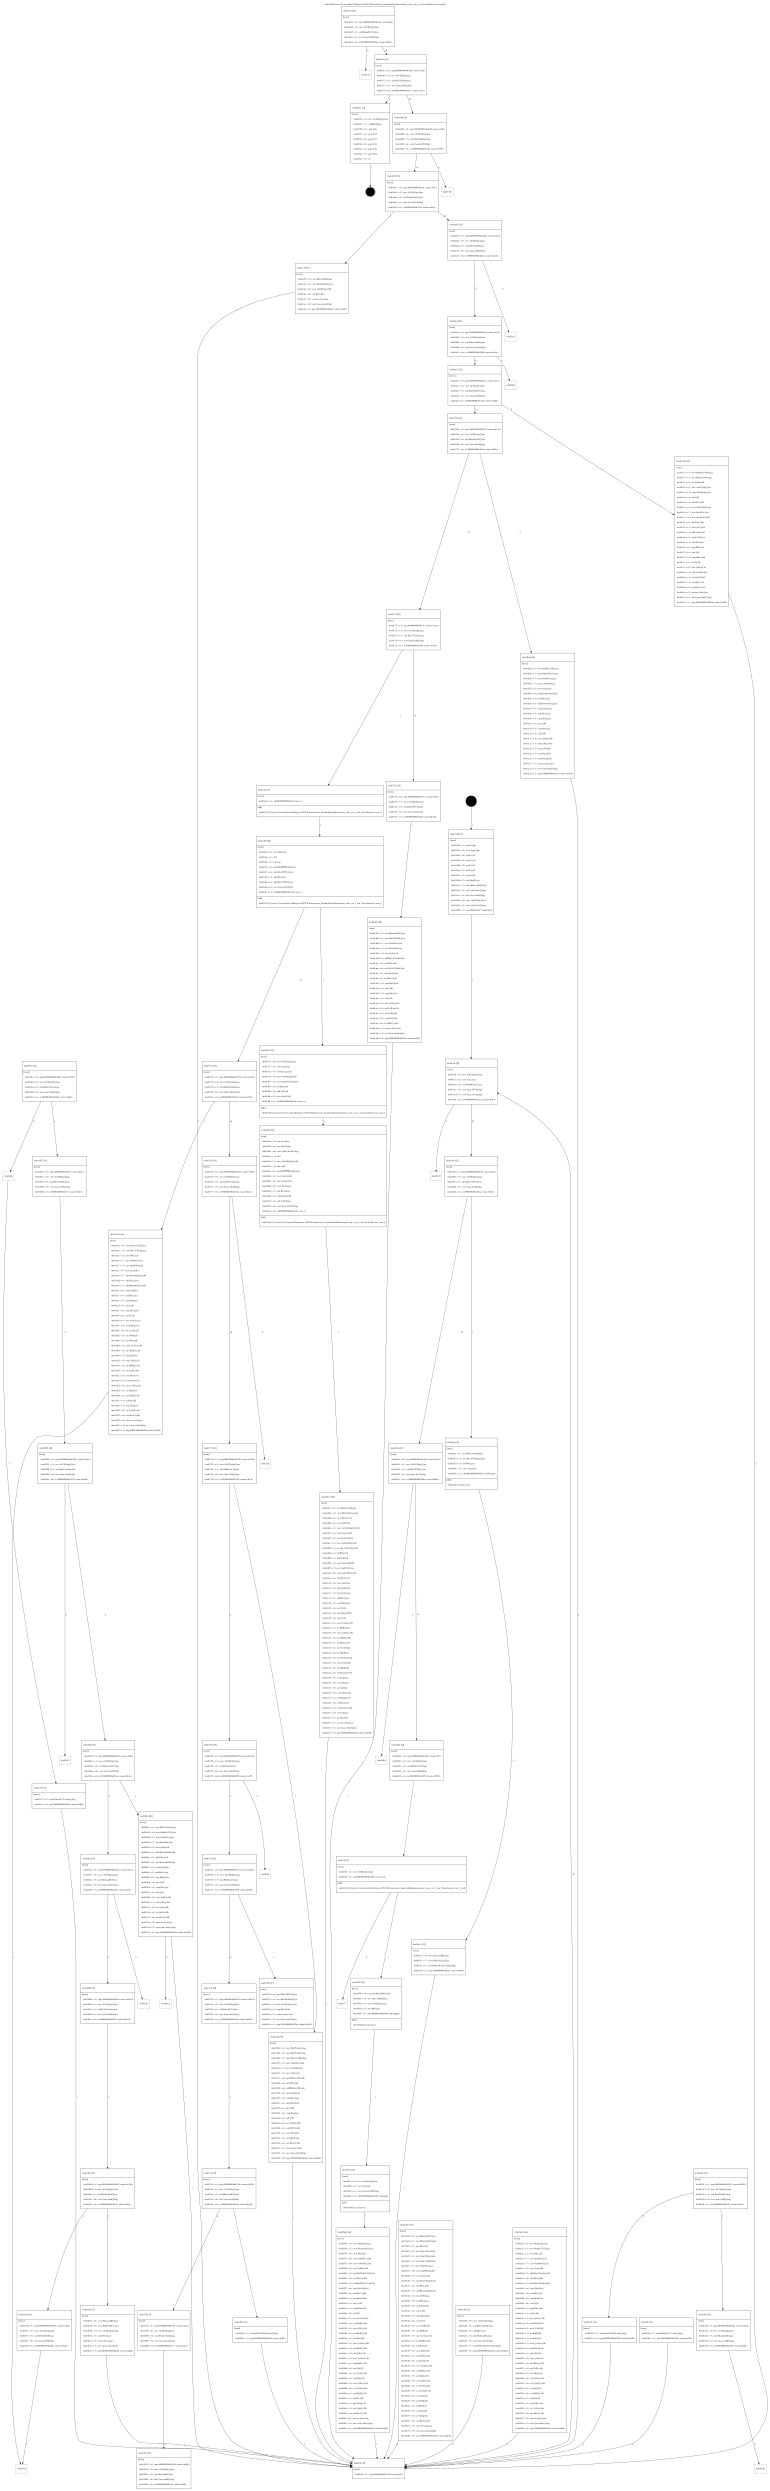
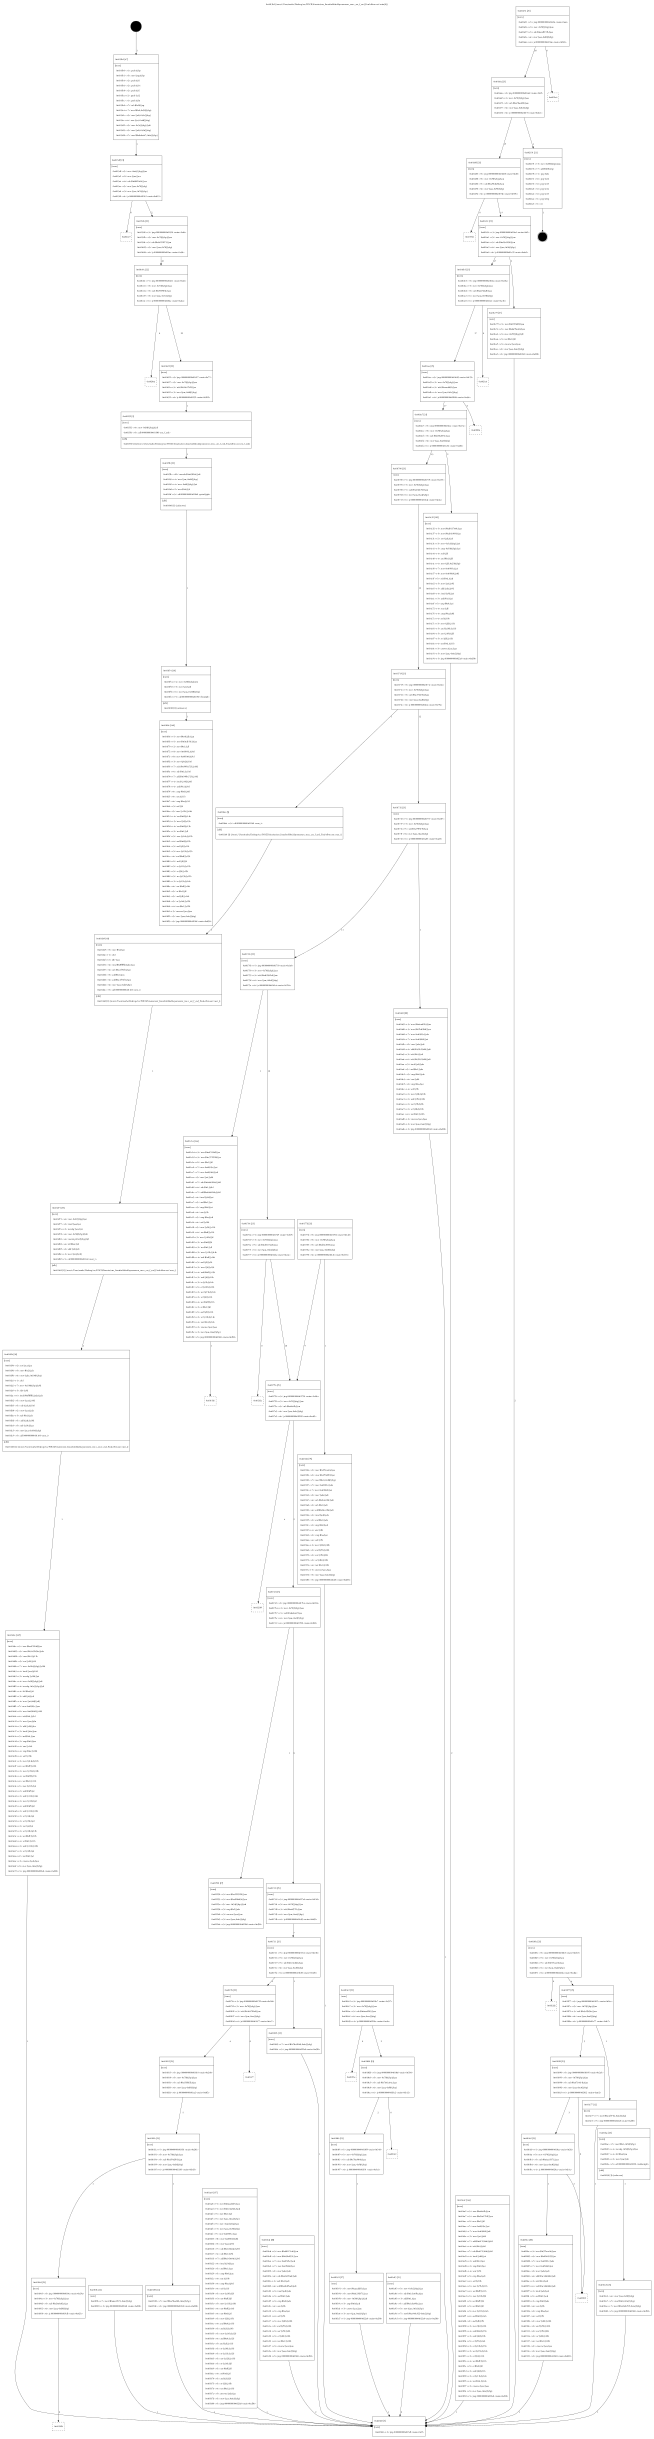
(506, 553) -> none
(271, 984) -> (361, 909)
(471, 1316) -> none
(229, 1319) -> (280, 1319)
(8, 1483) -> (607, 2061)
(108, 1817) -> (584, 2232)
(571, 1834) -> none
(364, 1944) -> (249, 2048)
(166, 1967) -> (390, 2123)
none -> (180, 2115)
(44, 2330) -> none
(376, 2445) -> none
